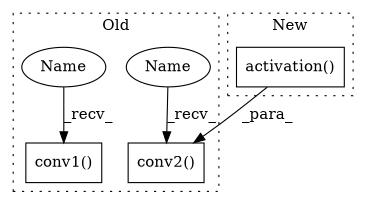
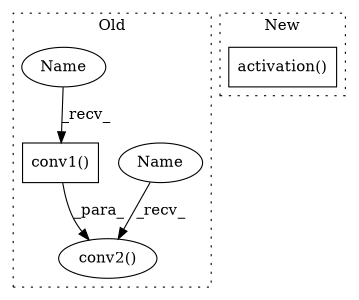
(236, 112) -> (69, 208)
(166, 163) -> (108, 258)
